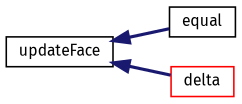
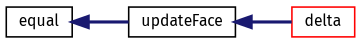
(149, 33) -> (108, 22)
